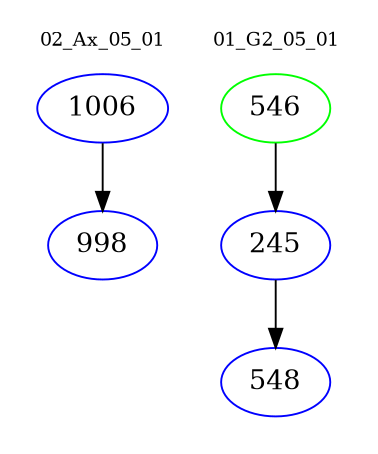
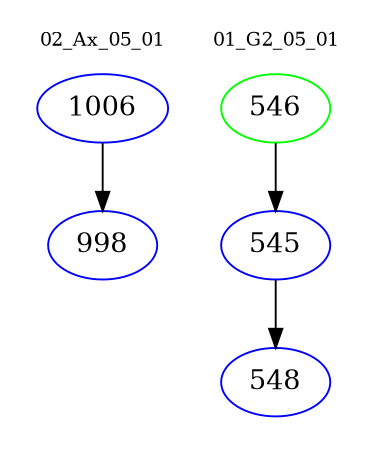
(276, 245) -> (276, 245)
